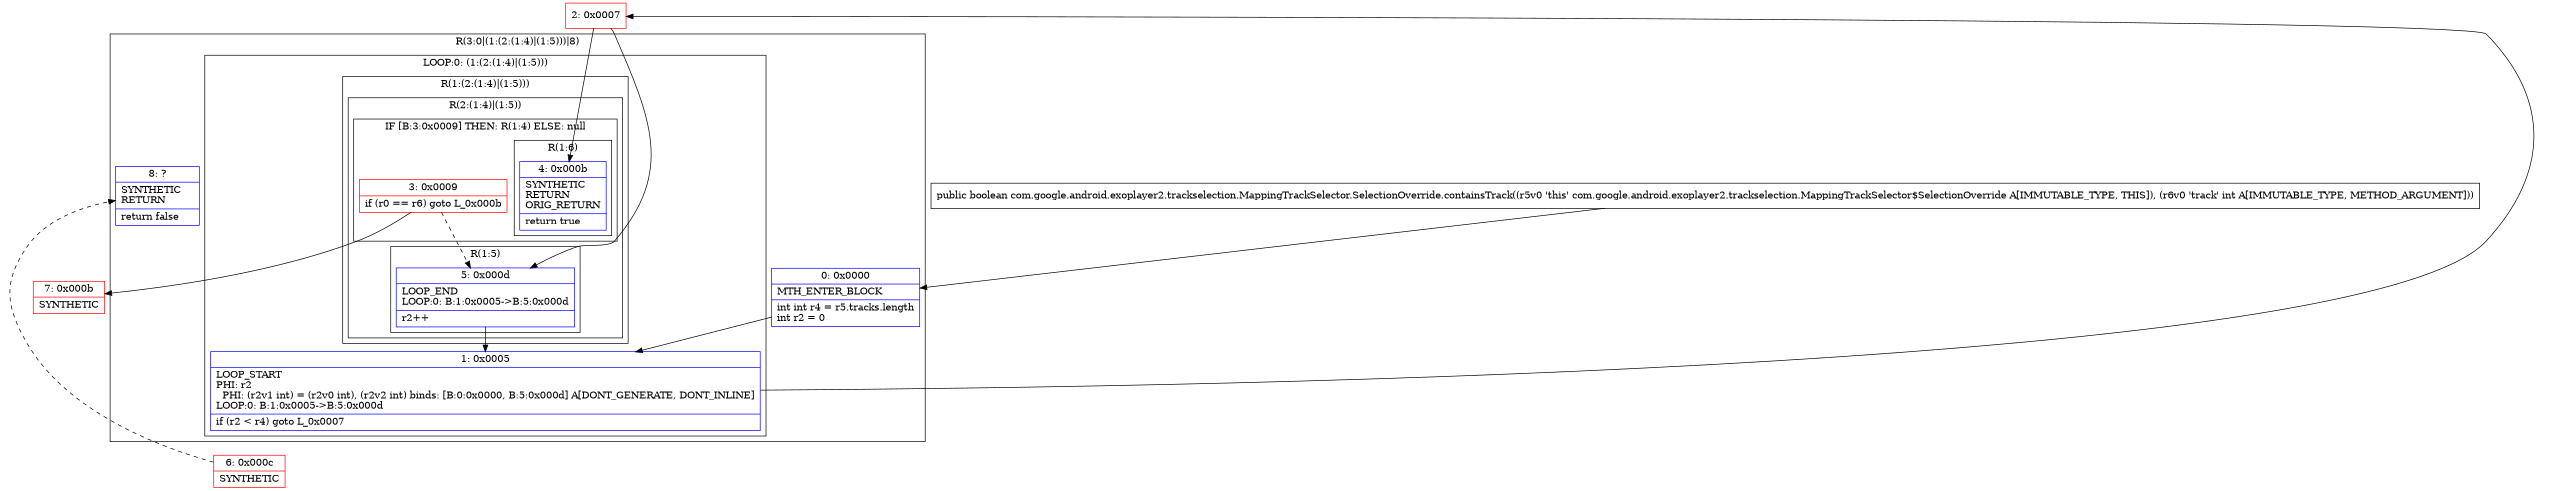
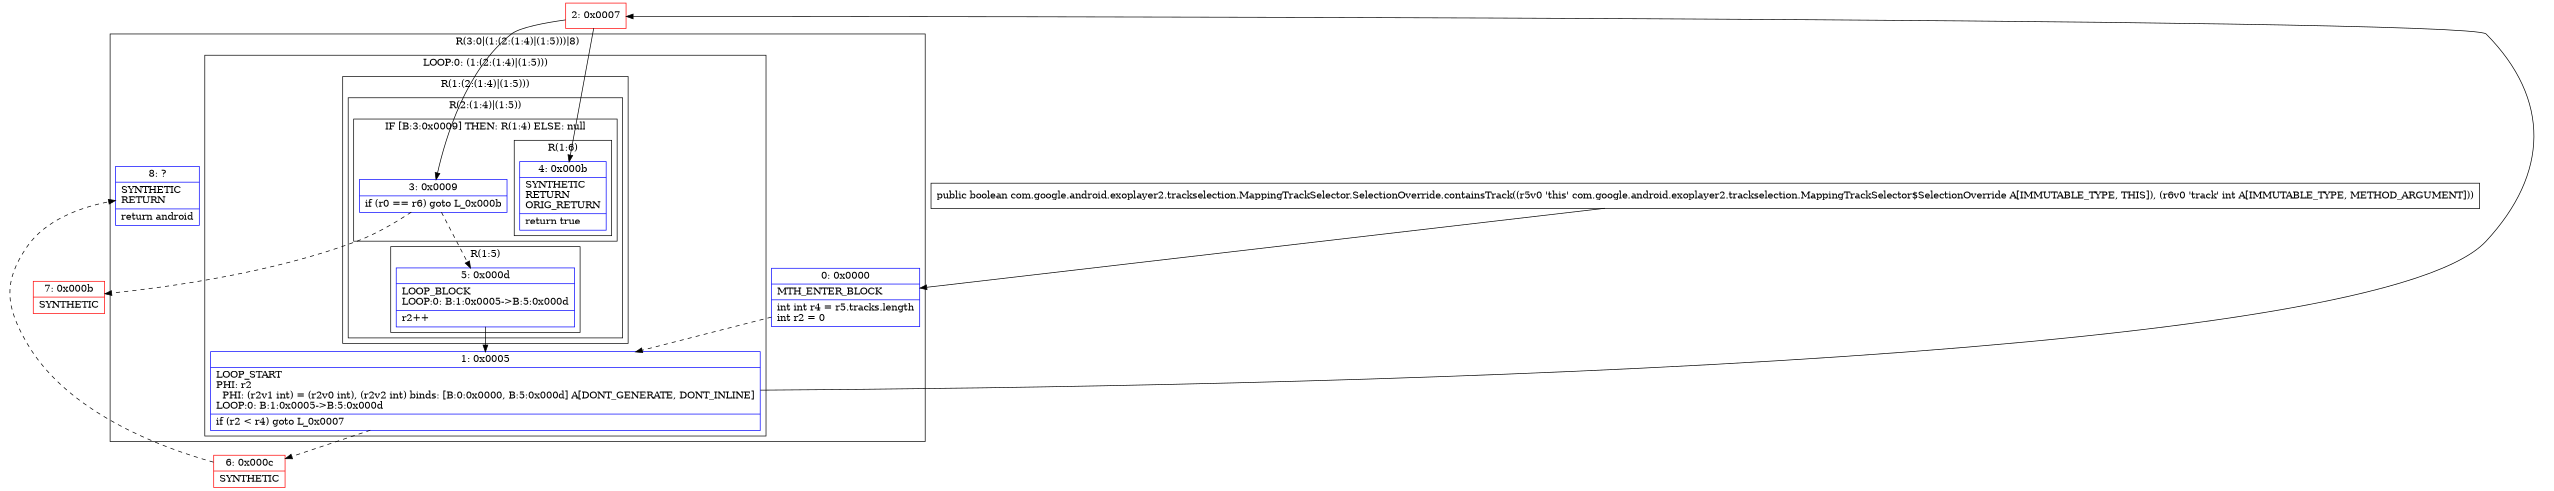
(648, 177) -> (480, 68)
(433, 196) -> (433, 196)
(150, 217) -> (157, 217)
(266, 268) -> (266, 268)
(430, 292) -> (436, 292)
(707, 334) -> (707, 334)
none -> (323, 446)
